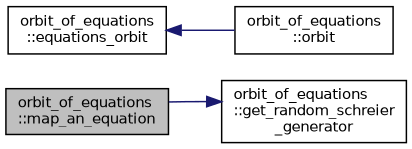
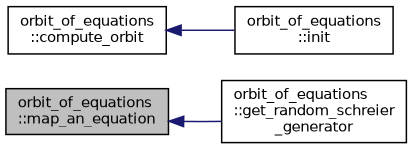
(87, 30) -> (87, 30)
(314, 30) -> (314, 30)
(188, 102) -> (203, 122)
